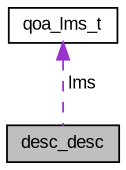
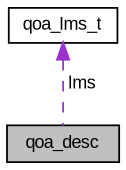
(63, 144) -> (63, 144)
